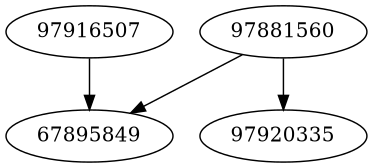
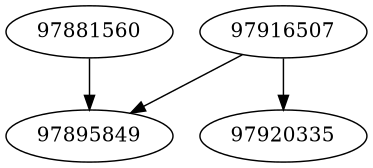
(283, 77) -> (283, 77)
(90, 136) -> (90, 136)
